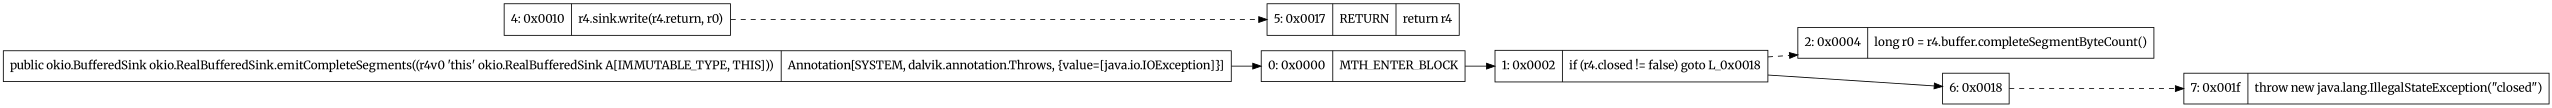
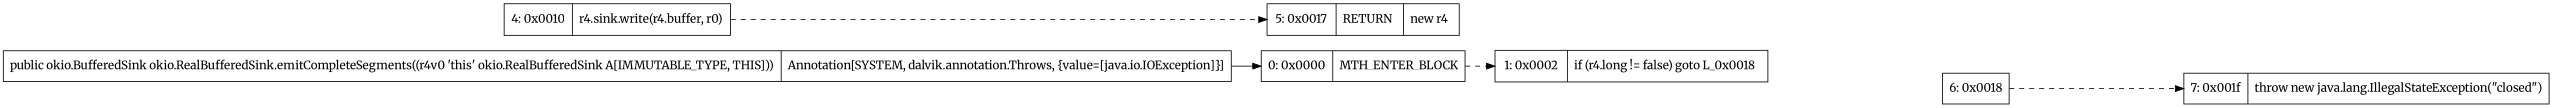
(651, 19) -> (651, 19)
(1428, 19) -> (1429, 19)
(1976, 43) -> none
(1476, 66) -> (1476, 66)
(1665, 66) -> (1665, 66)
(1851, 80) -> none
